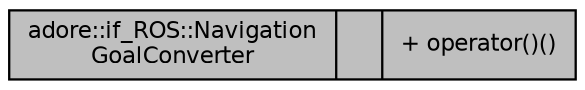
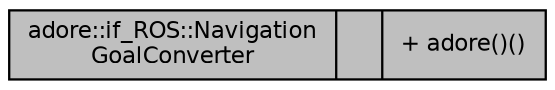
(479, 44) -> (464, 44)
